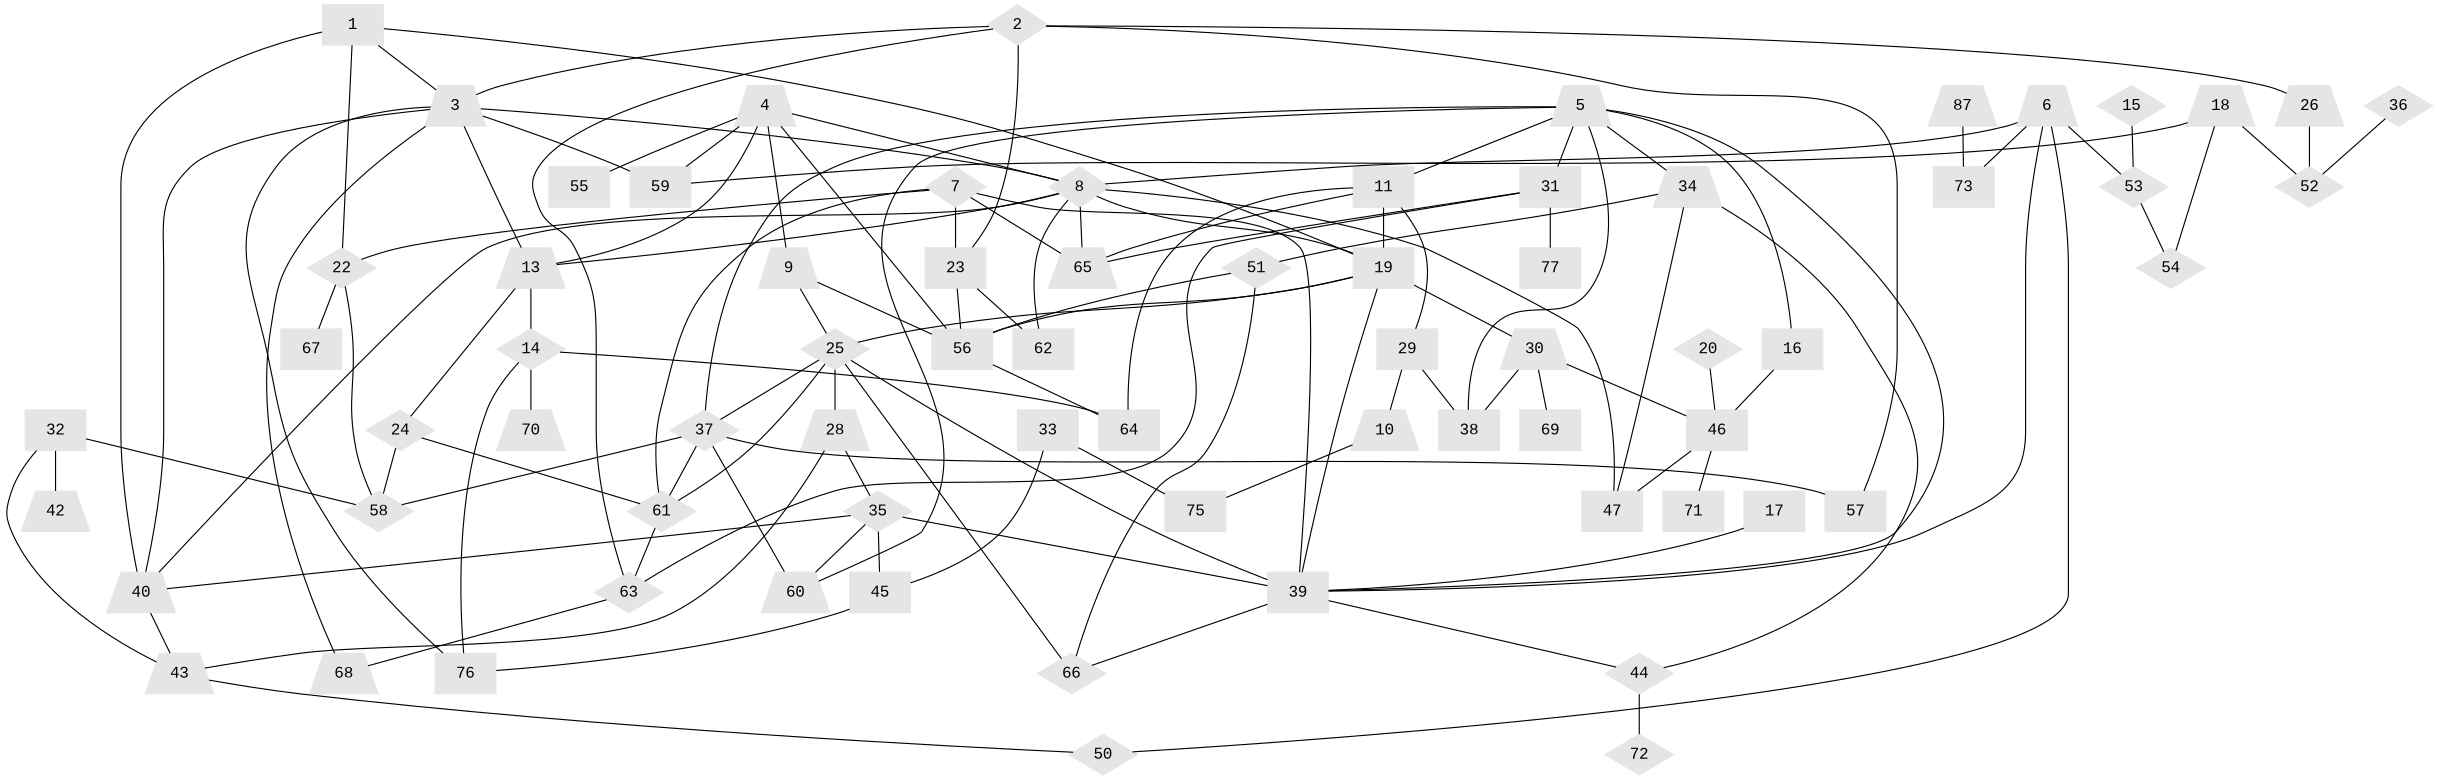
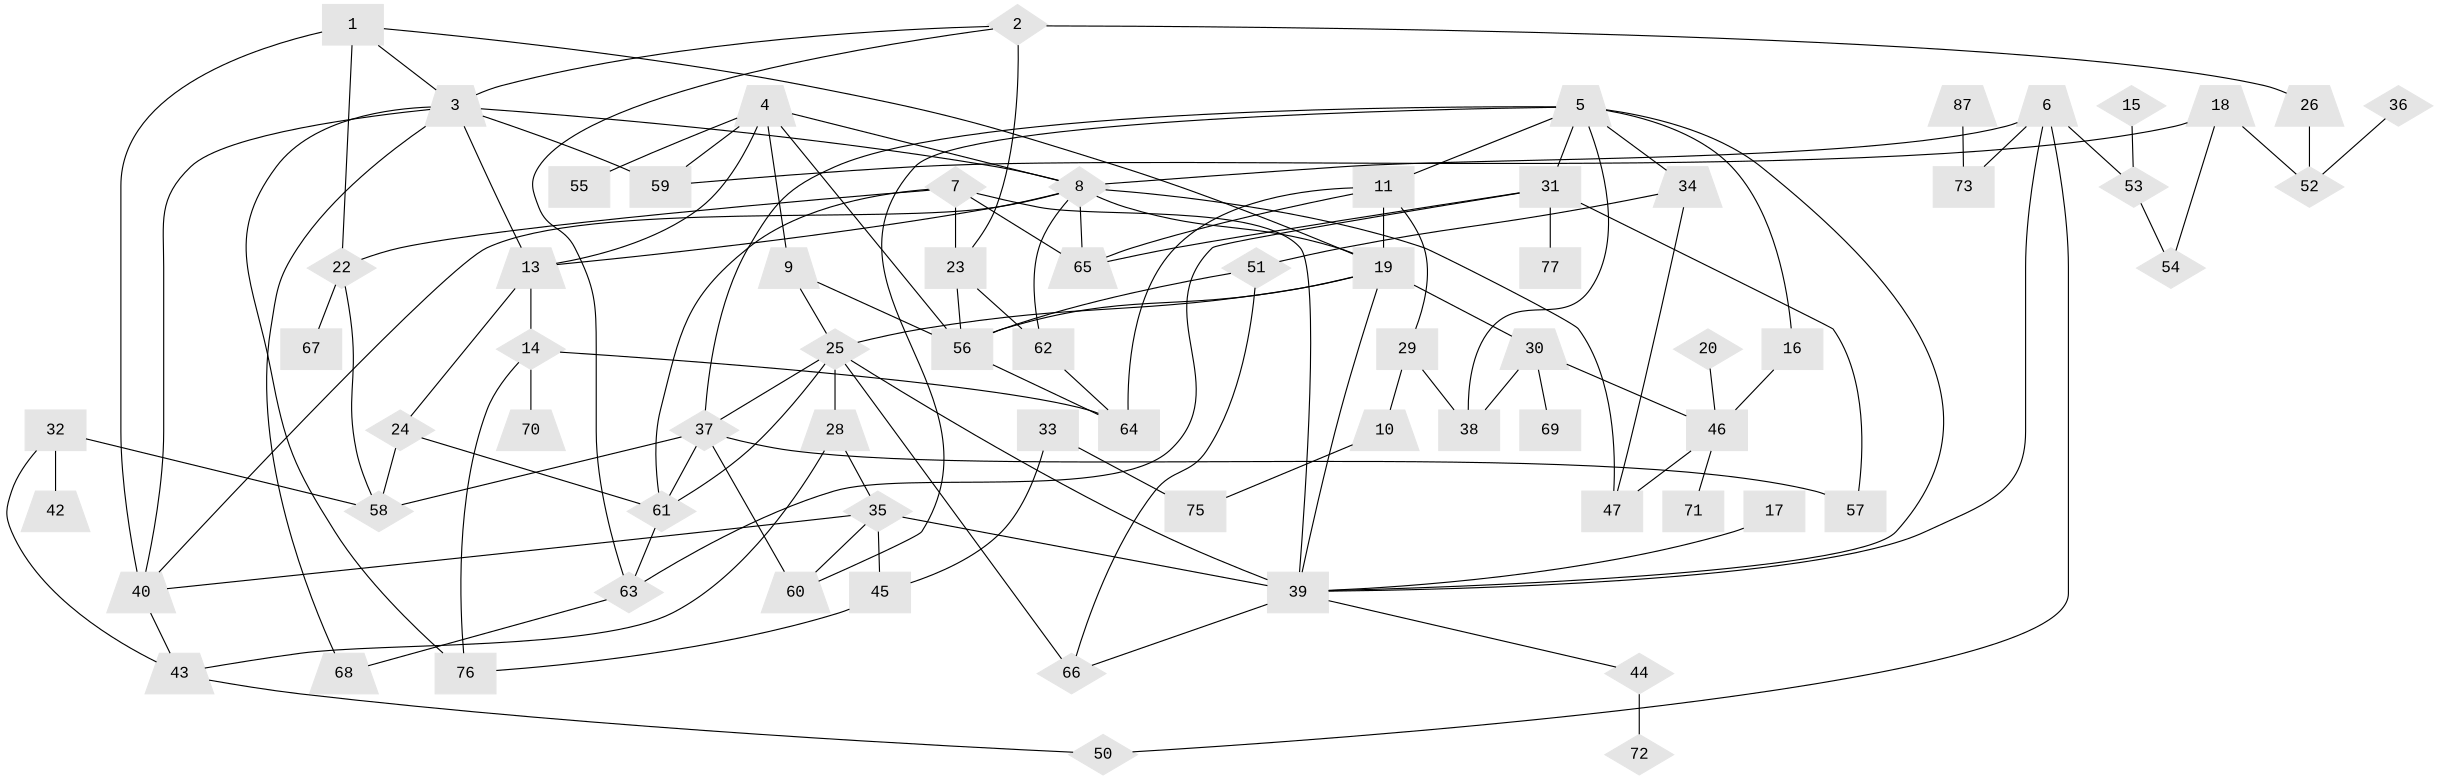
(1651, 90) -> (1772, 298)
none -> (1086, 390)
(1917, 471) -> none
